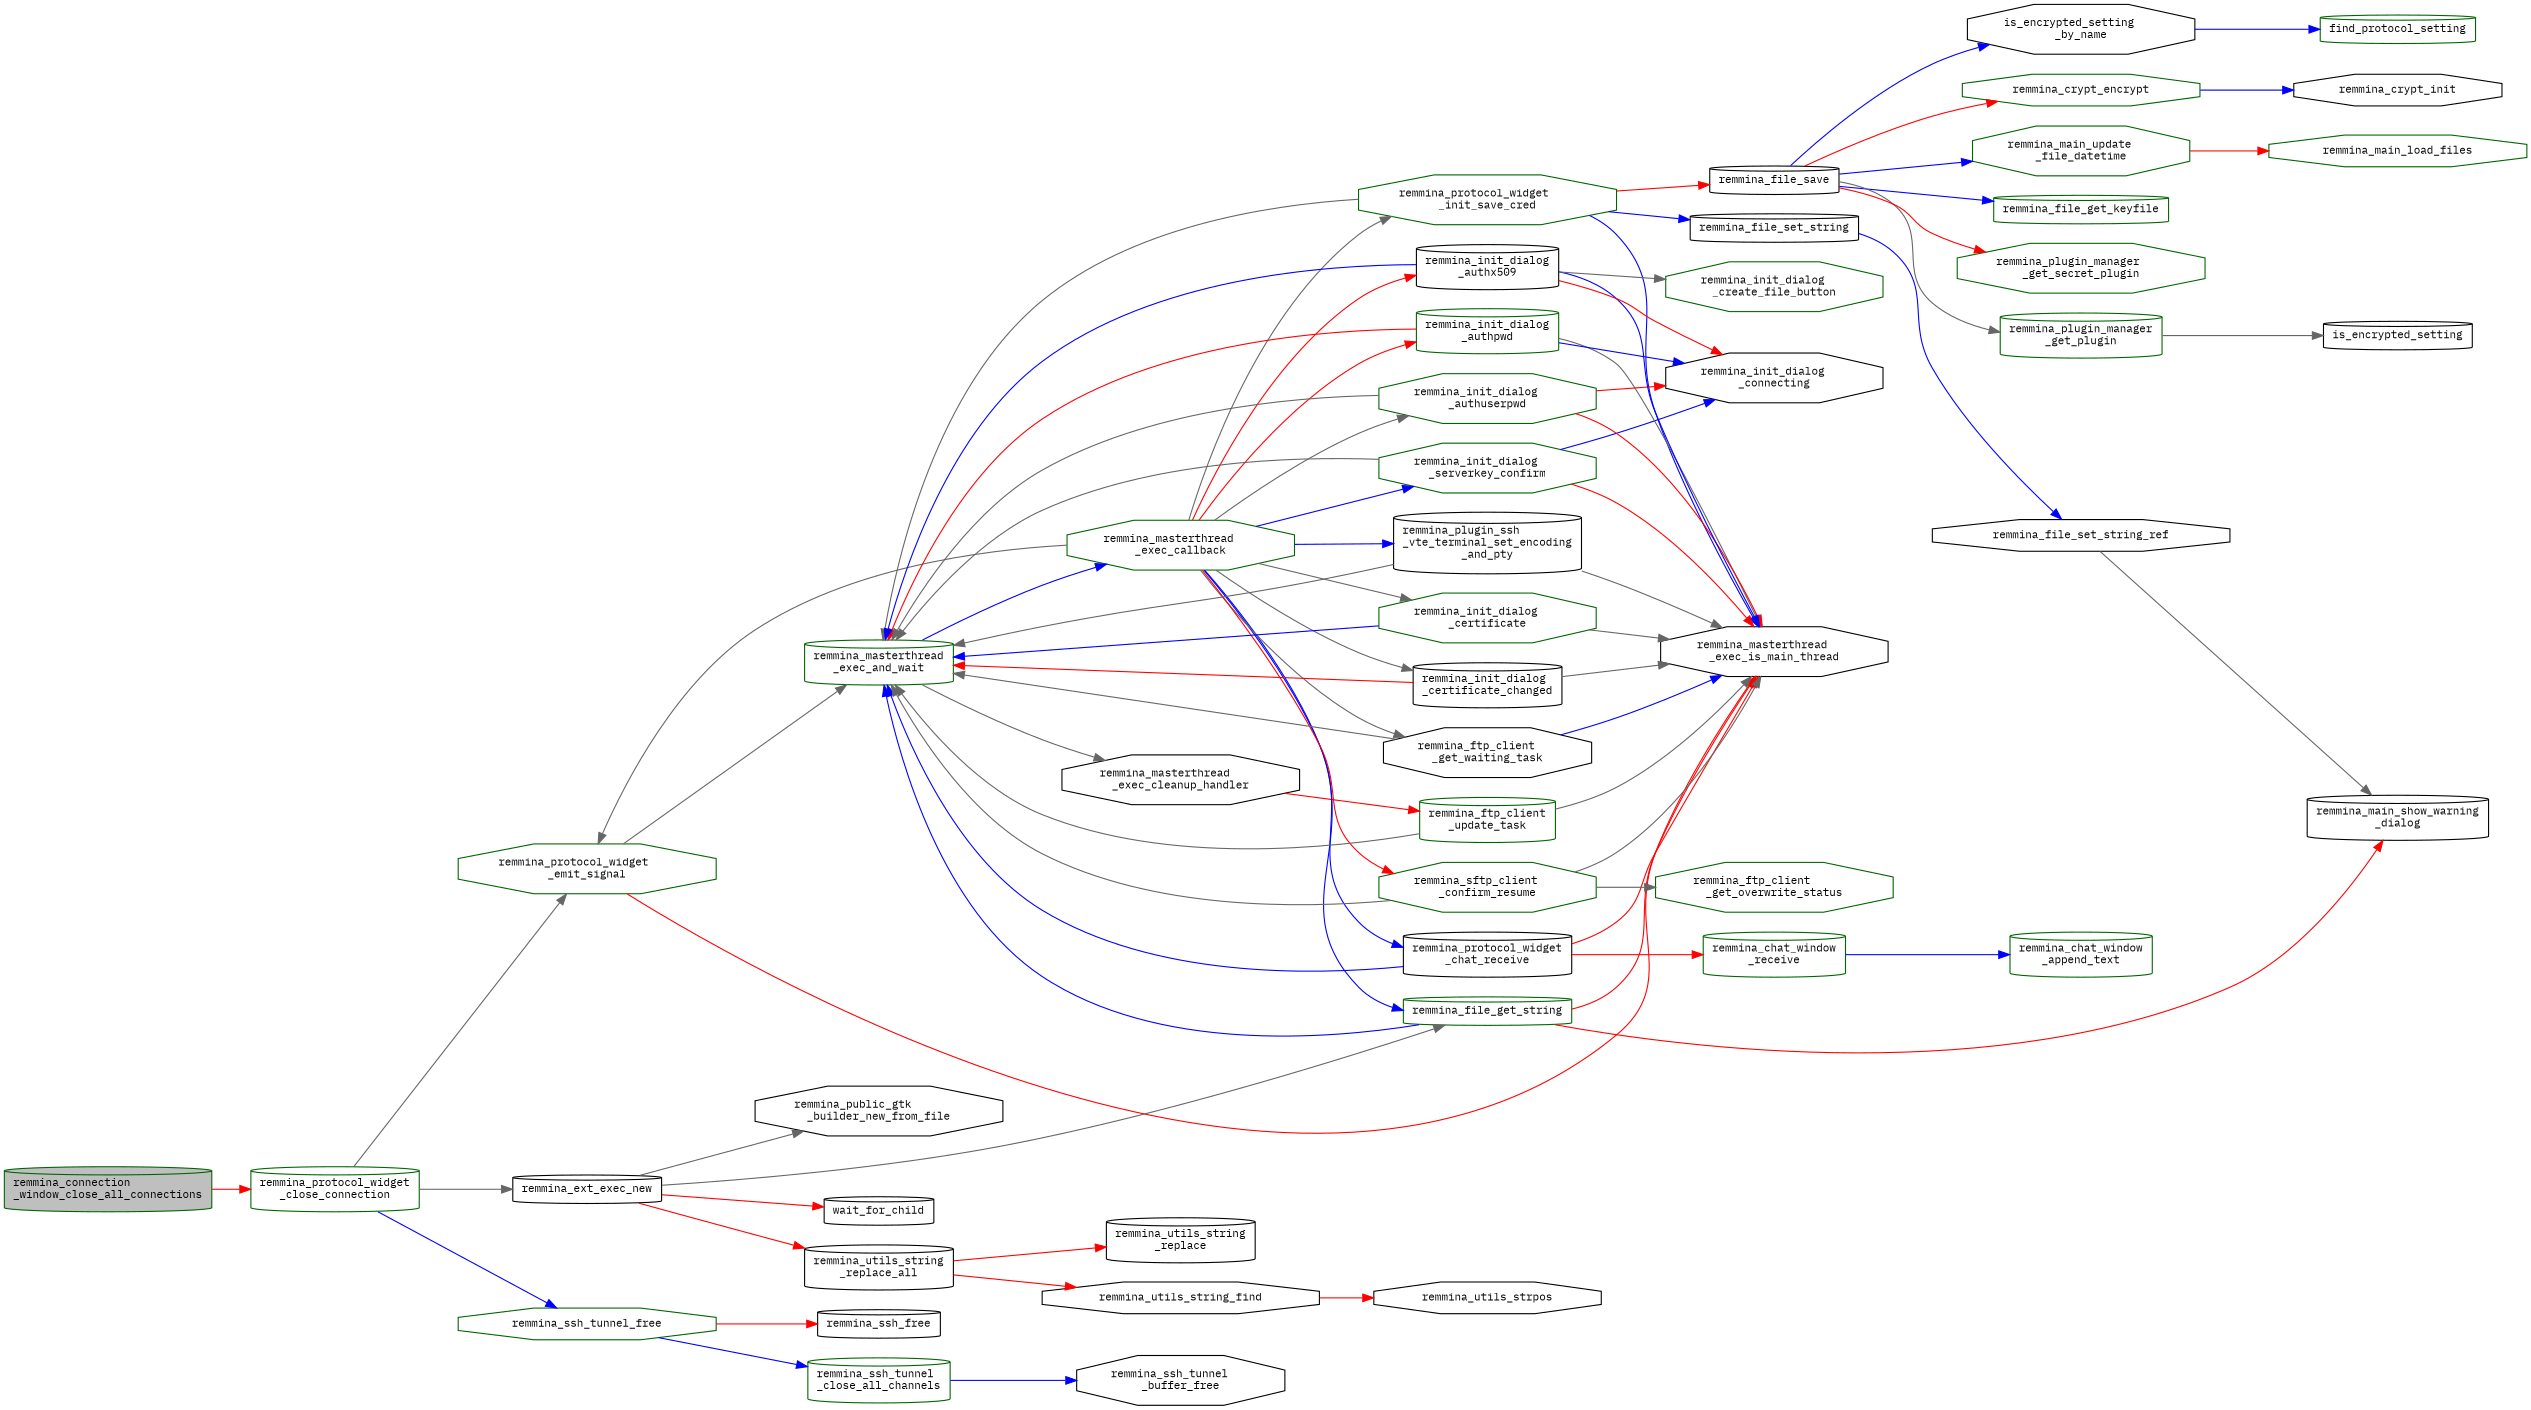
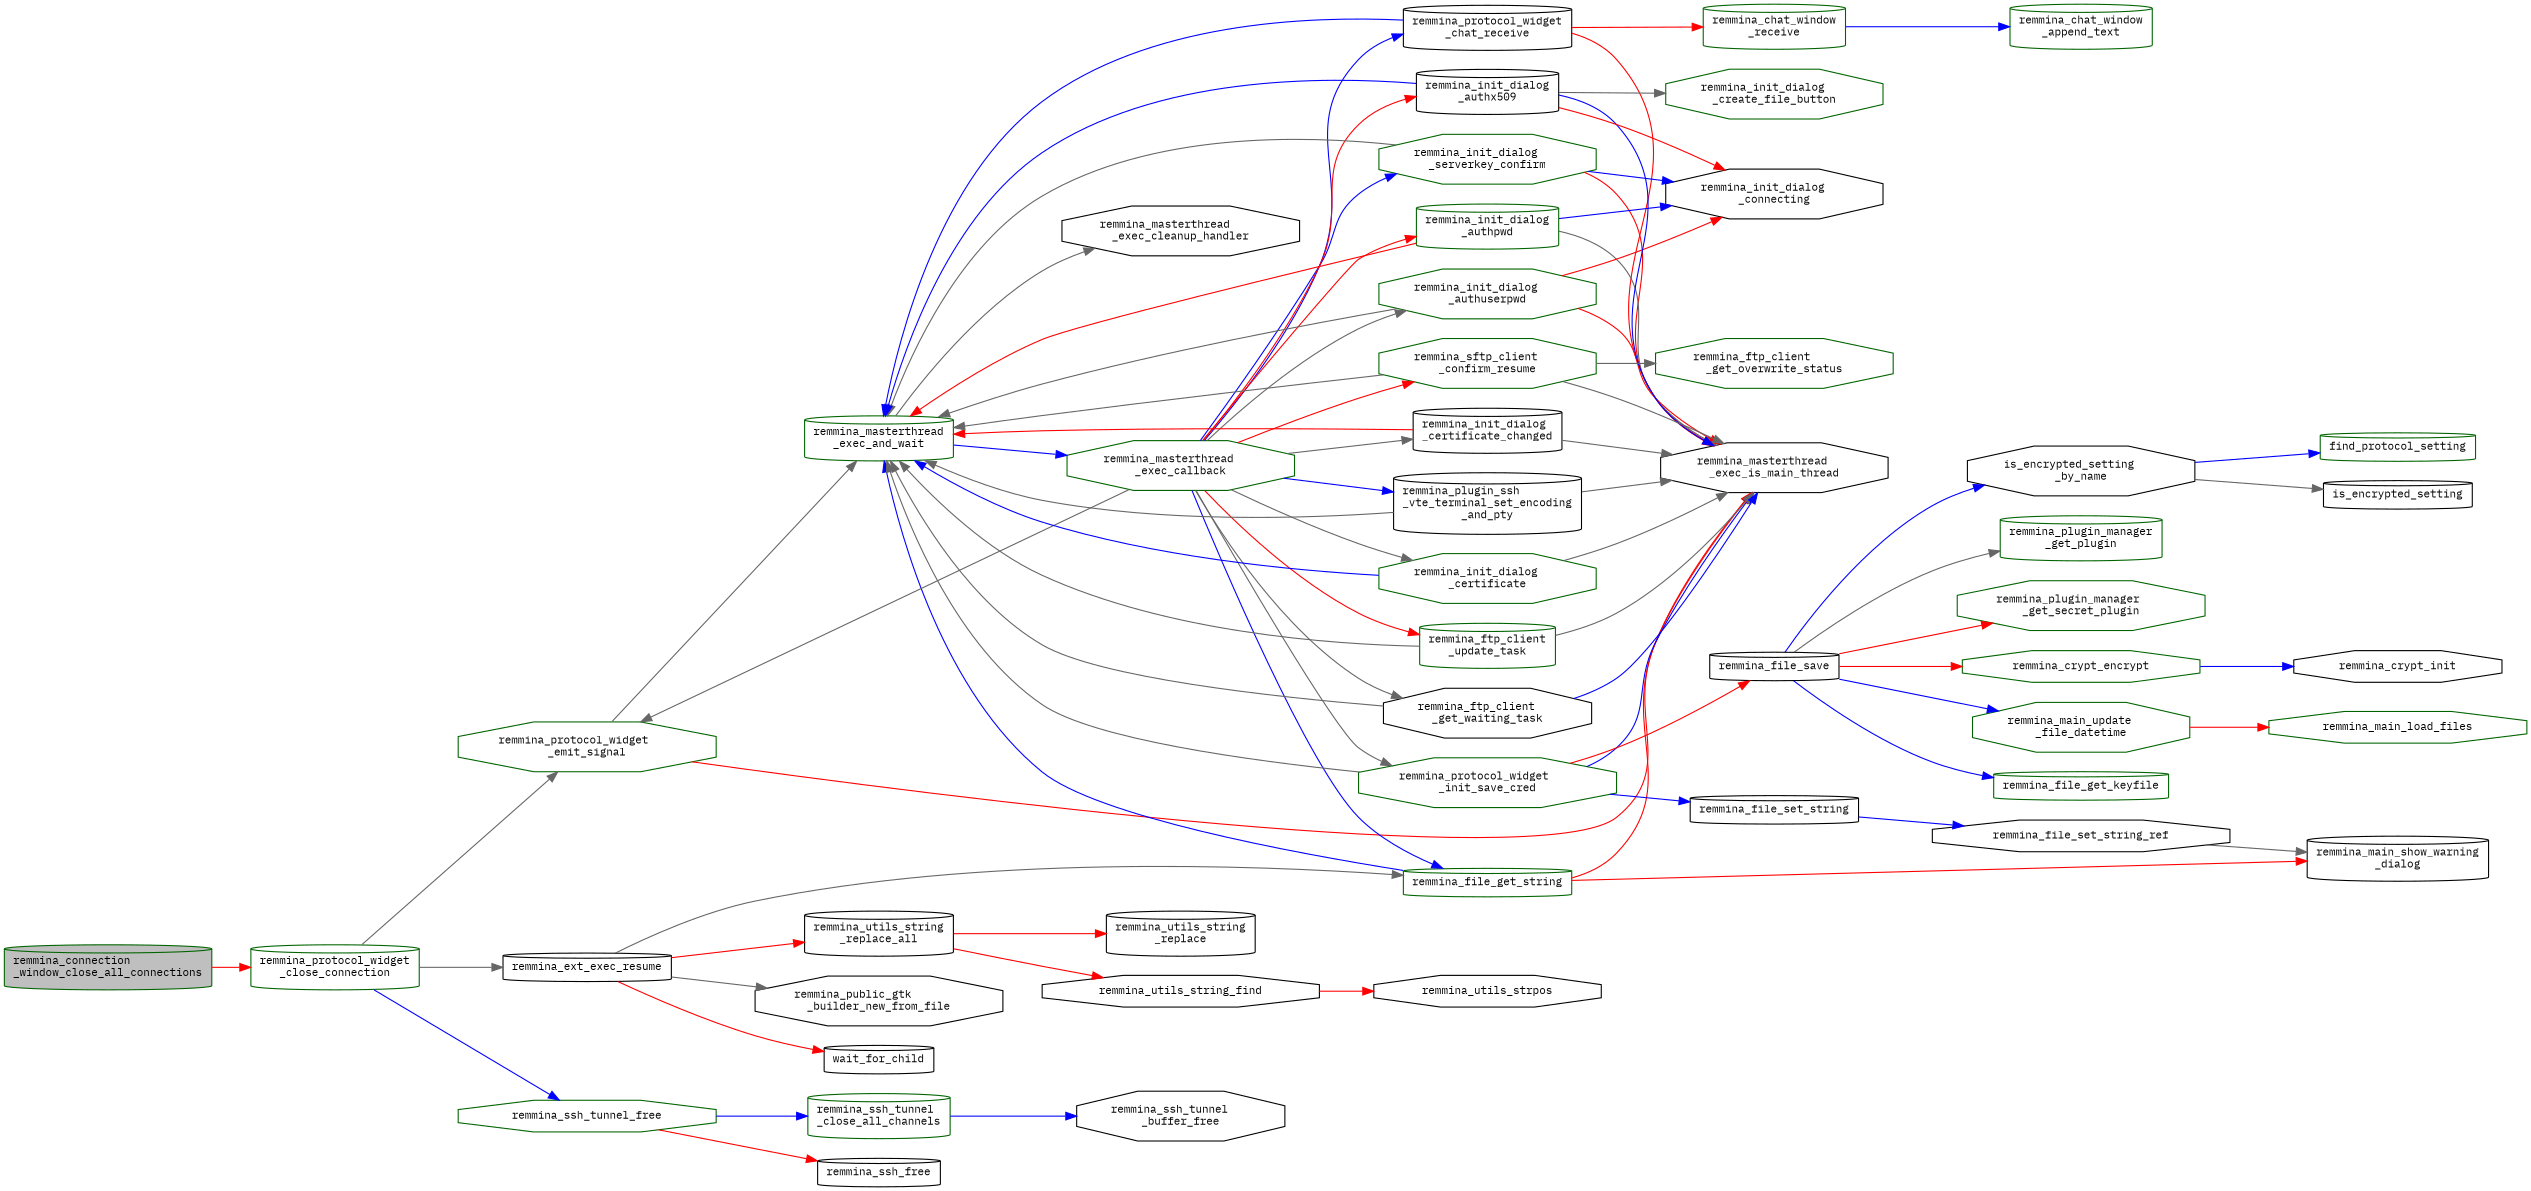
(2237, 336) -> (2254, 484)
(1347, 801) -> (1303, 578)
(587, 1189) -> (587, 967)
